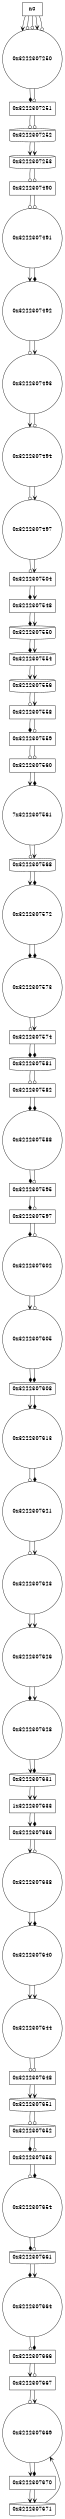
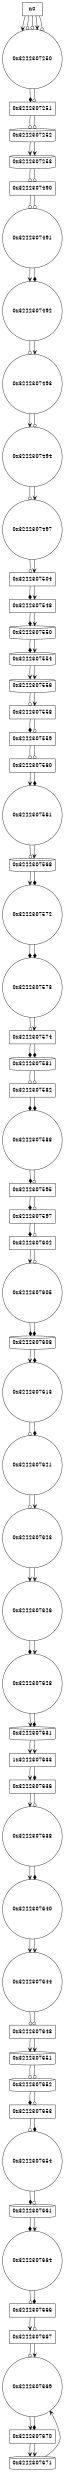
(32, 815) -> (32, 815)
(32, 1266) -> (32, 1243)
